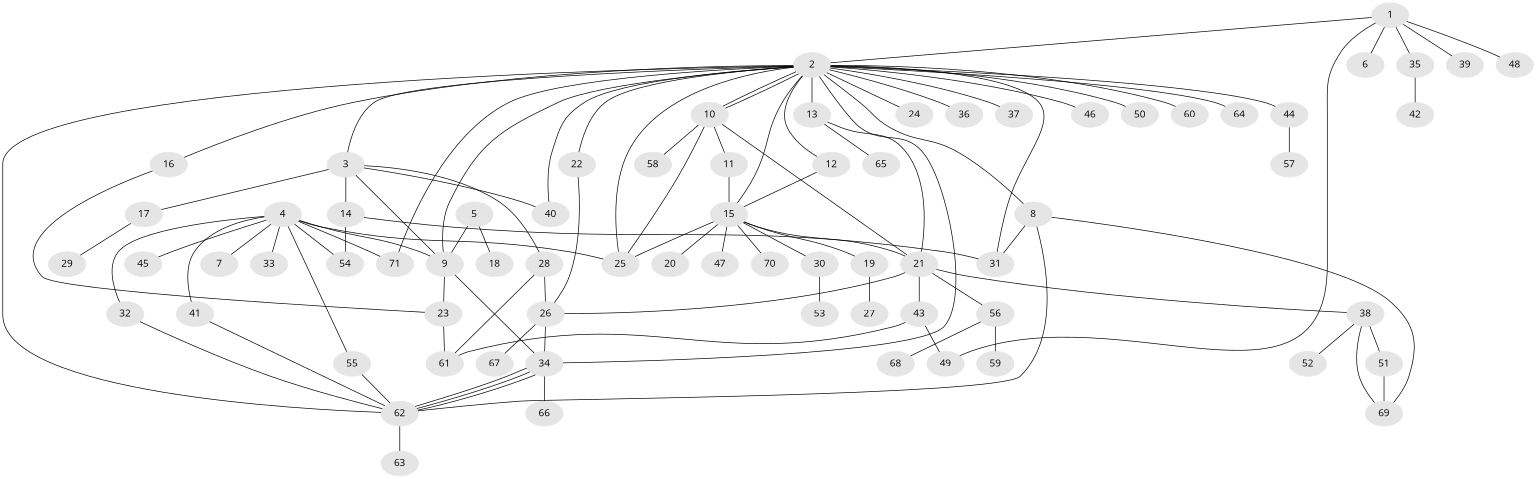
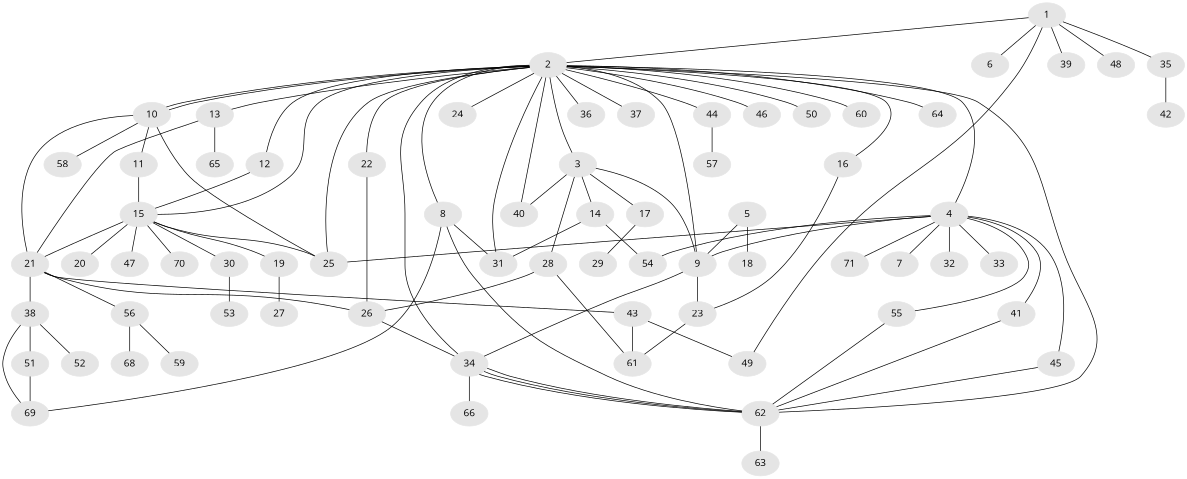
(556, 89) -> (819, 76)
(495, 364) -> none
(259, 372) -> (908, 389)
